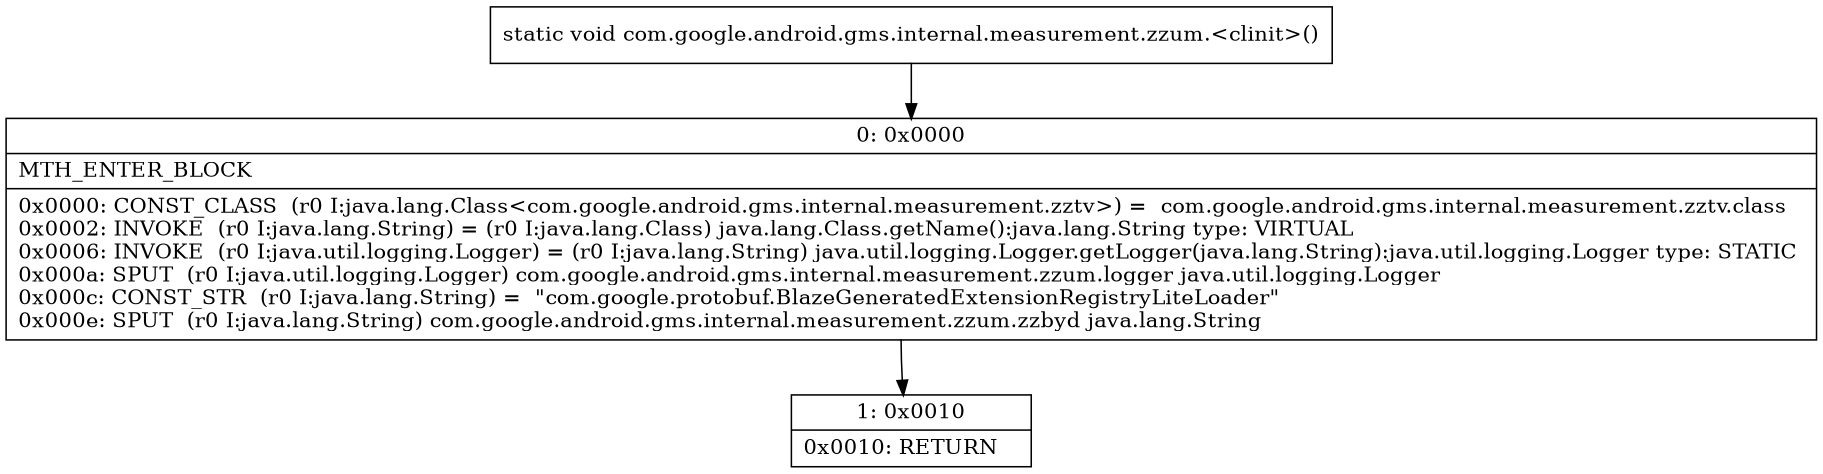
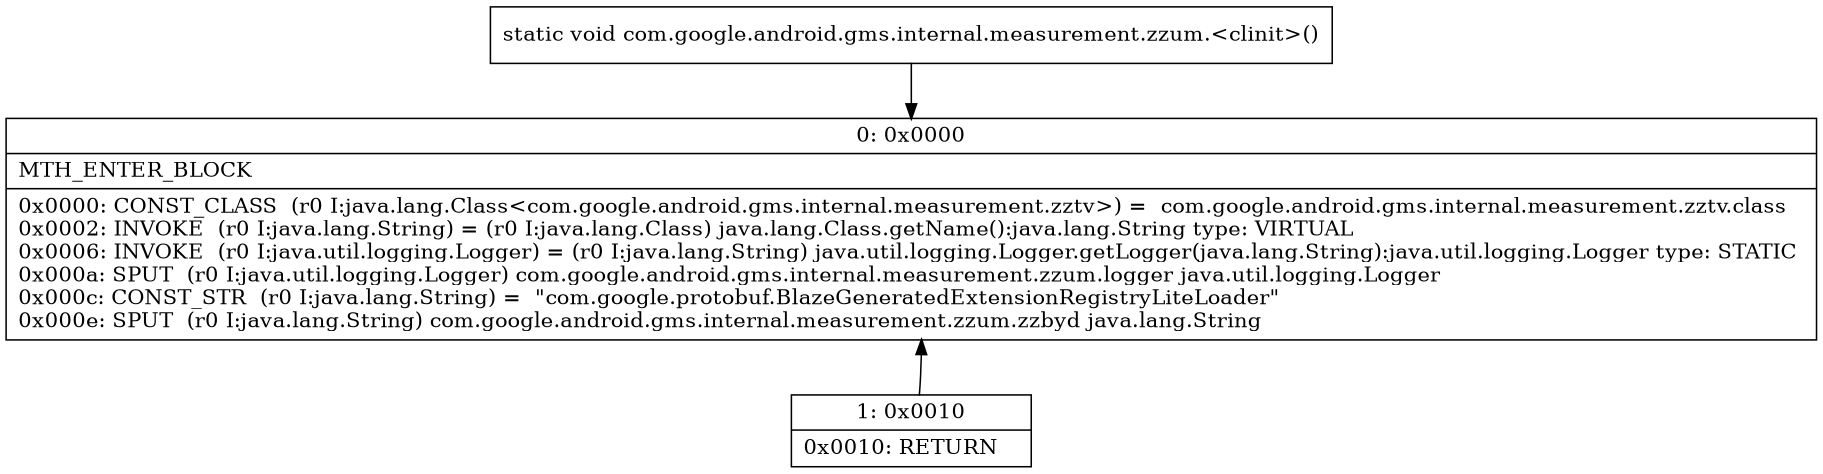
(901, 360) -> (921, 375)
